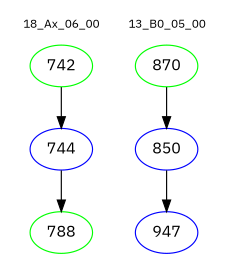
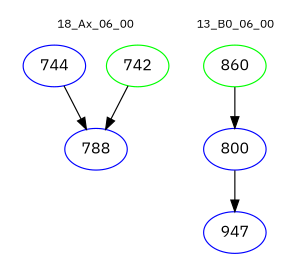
(167, 25) -> (235, 25)
(167, 66) -> (235, 66)
(61, 102) -> (120, 102)
(167, 149) -> (235, 149)
(61, 233) -> (96, 149)
